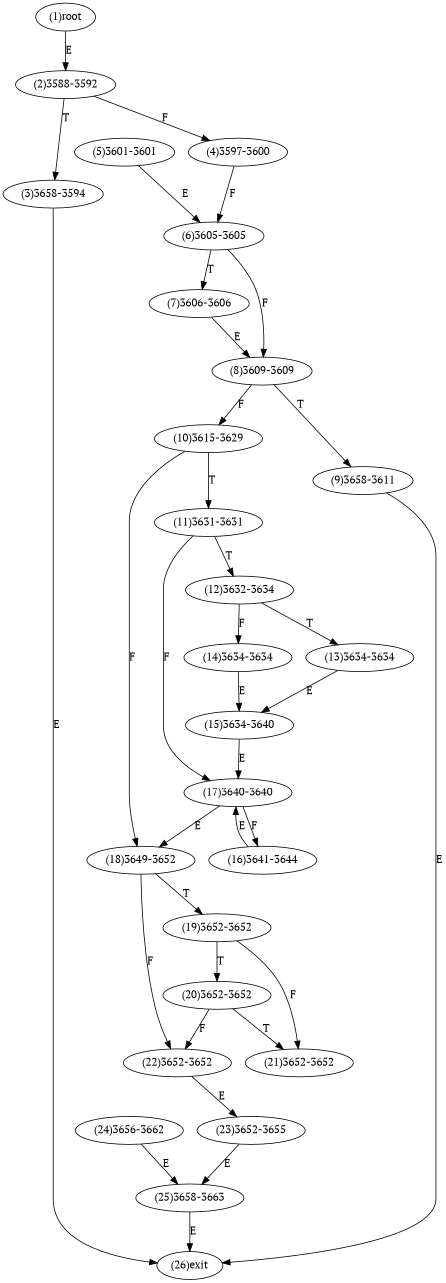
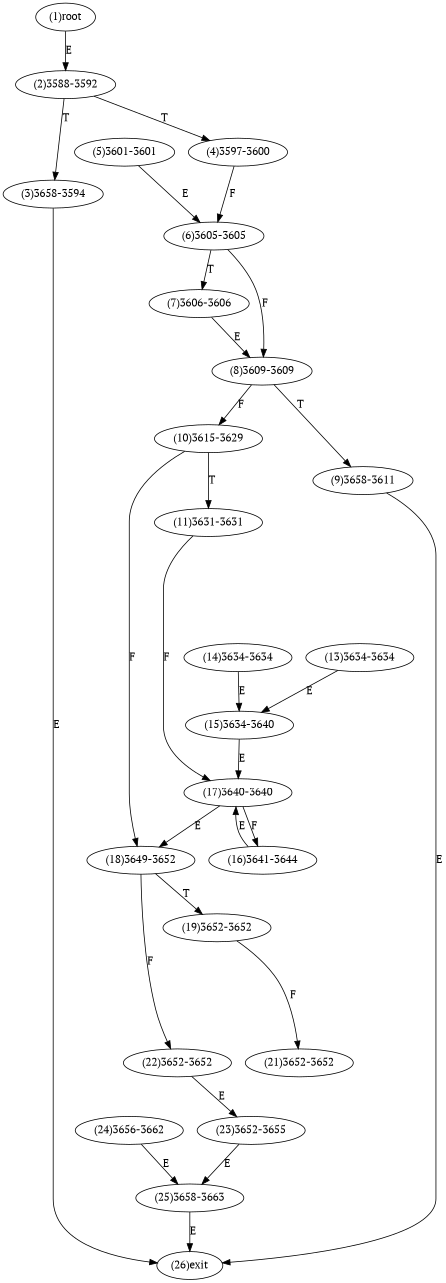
(165, 118) -> (165, 118)
(240, 590) -> none
(217, 995) -> none
